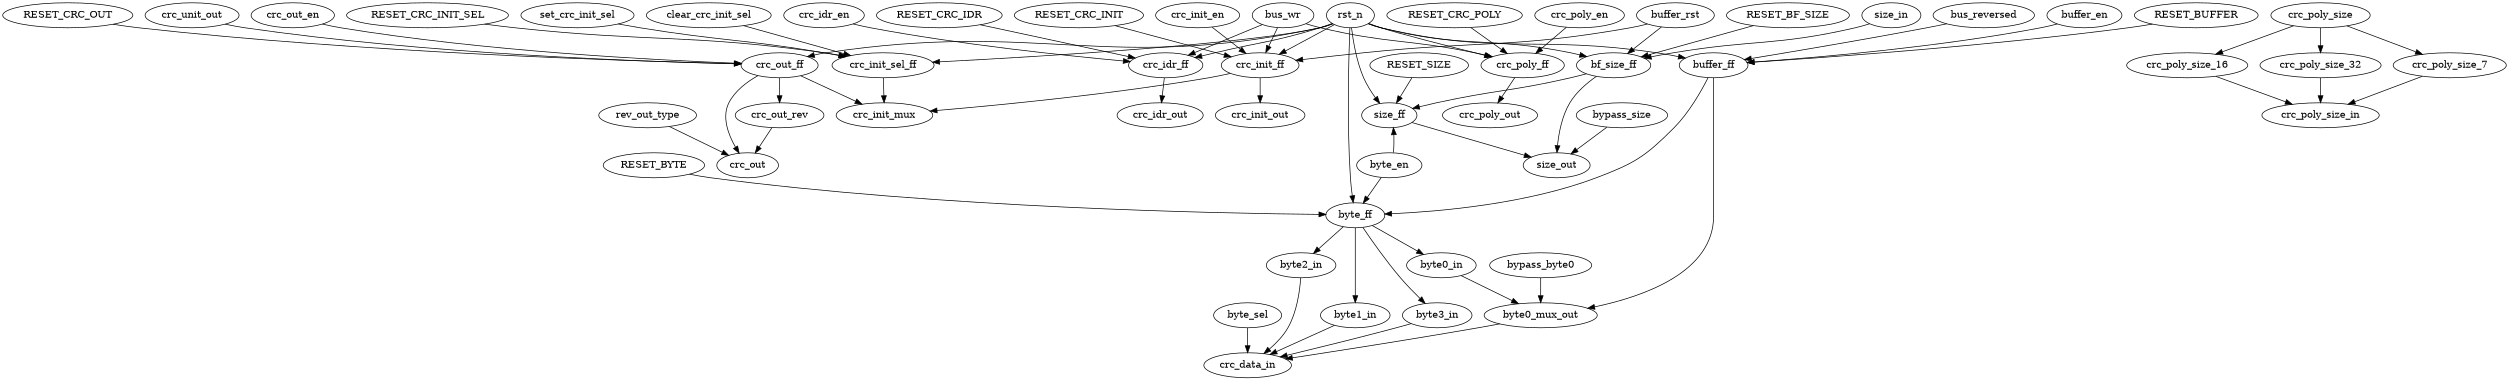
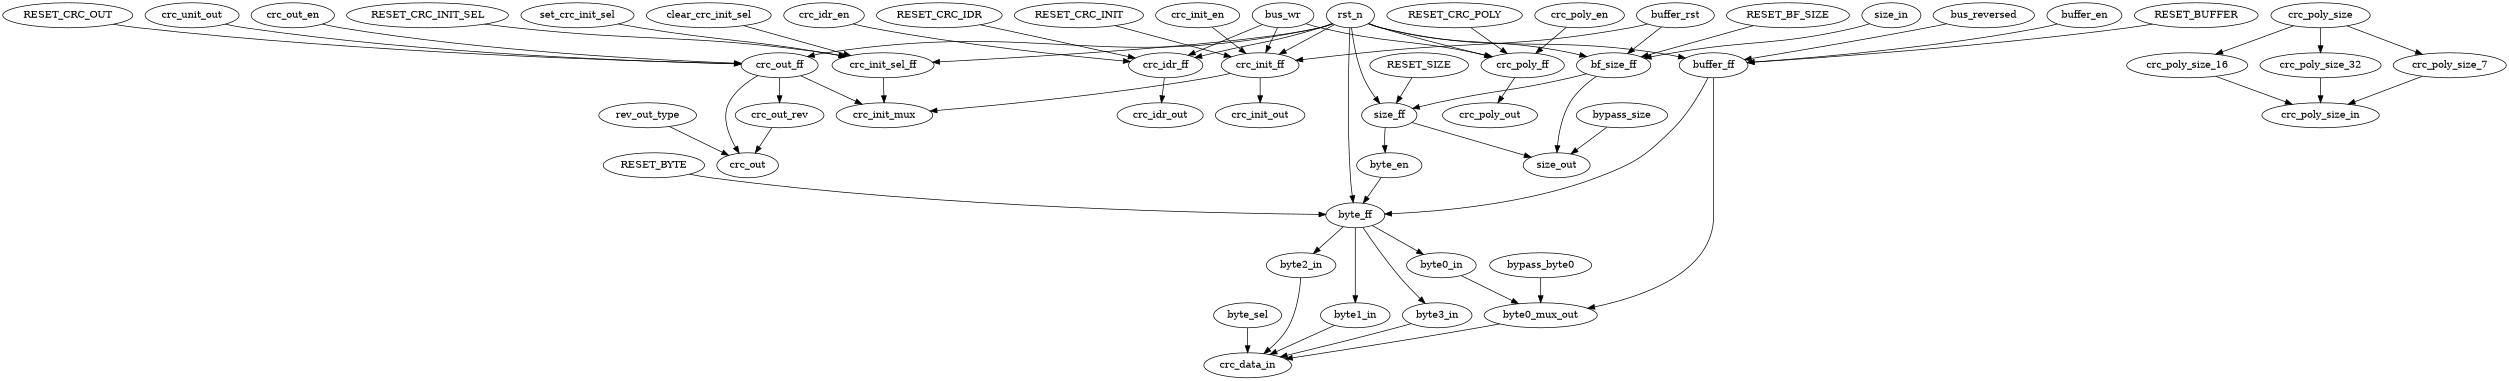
(1394, 144) -> (1385, 137)
